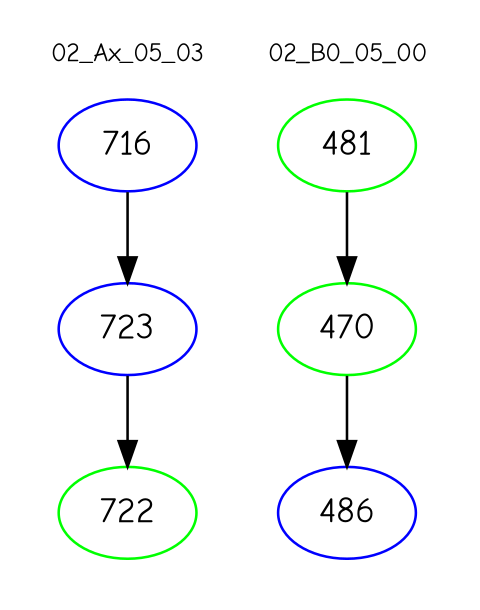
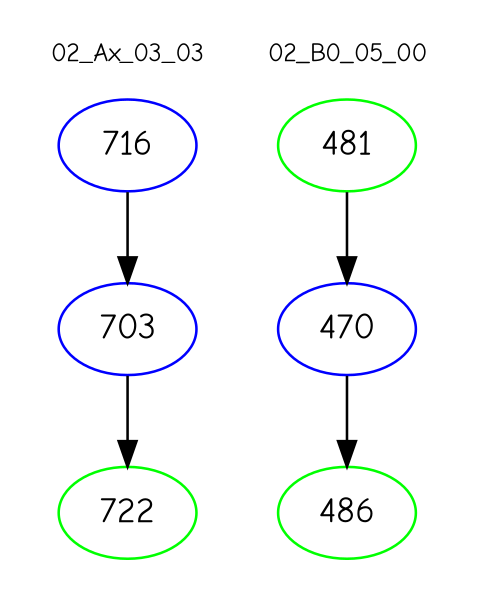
(129, 55) -> (129, 55)
(128, 329) -> (128, 329)
(347, 329) -> (347, 329)
(347, 513) -> (347, 513)
